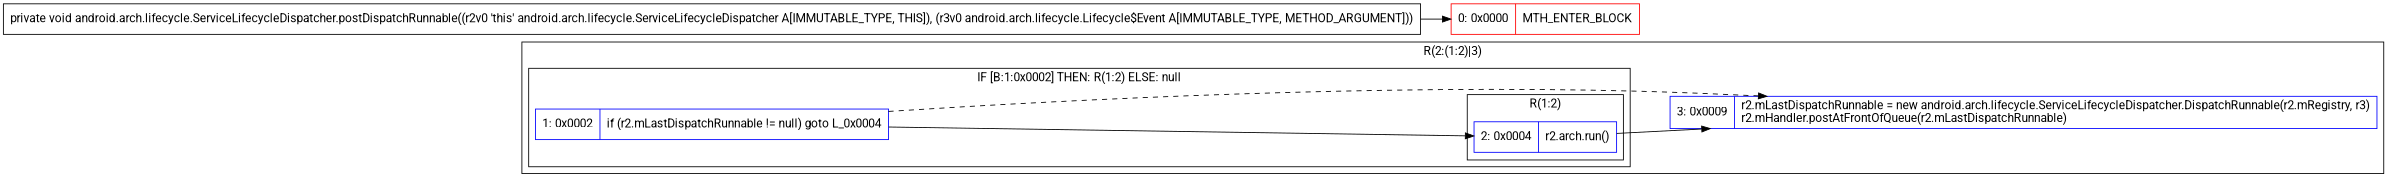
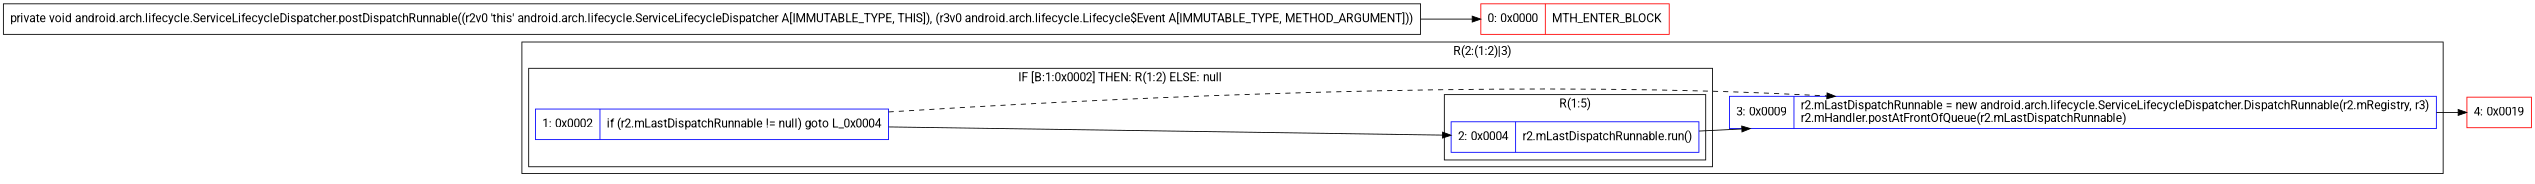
(1545, 104) -> (1575, 104)
none -> (2499, 112)
(1578, 137) -> (1607, 137)
